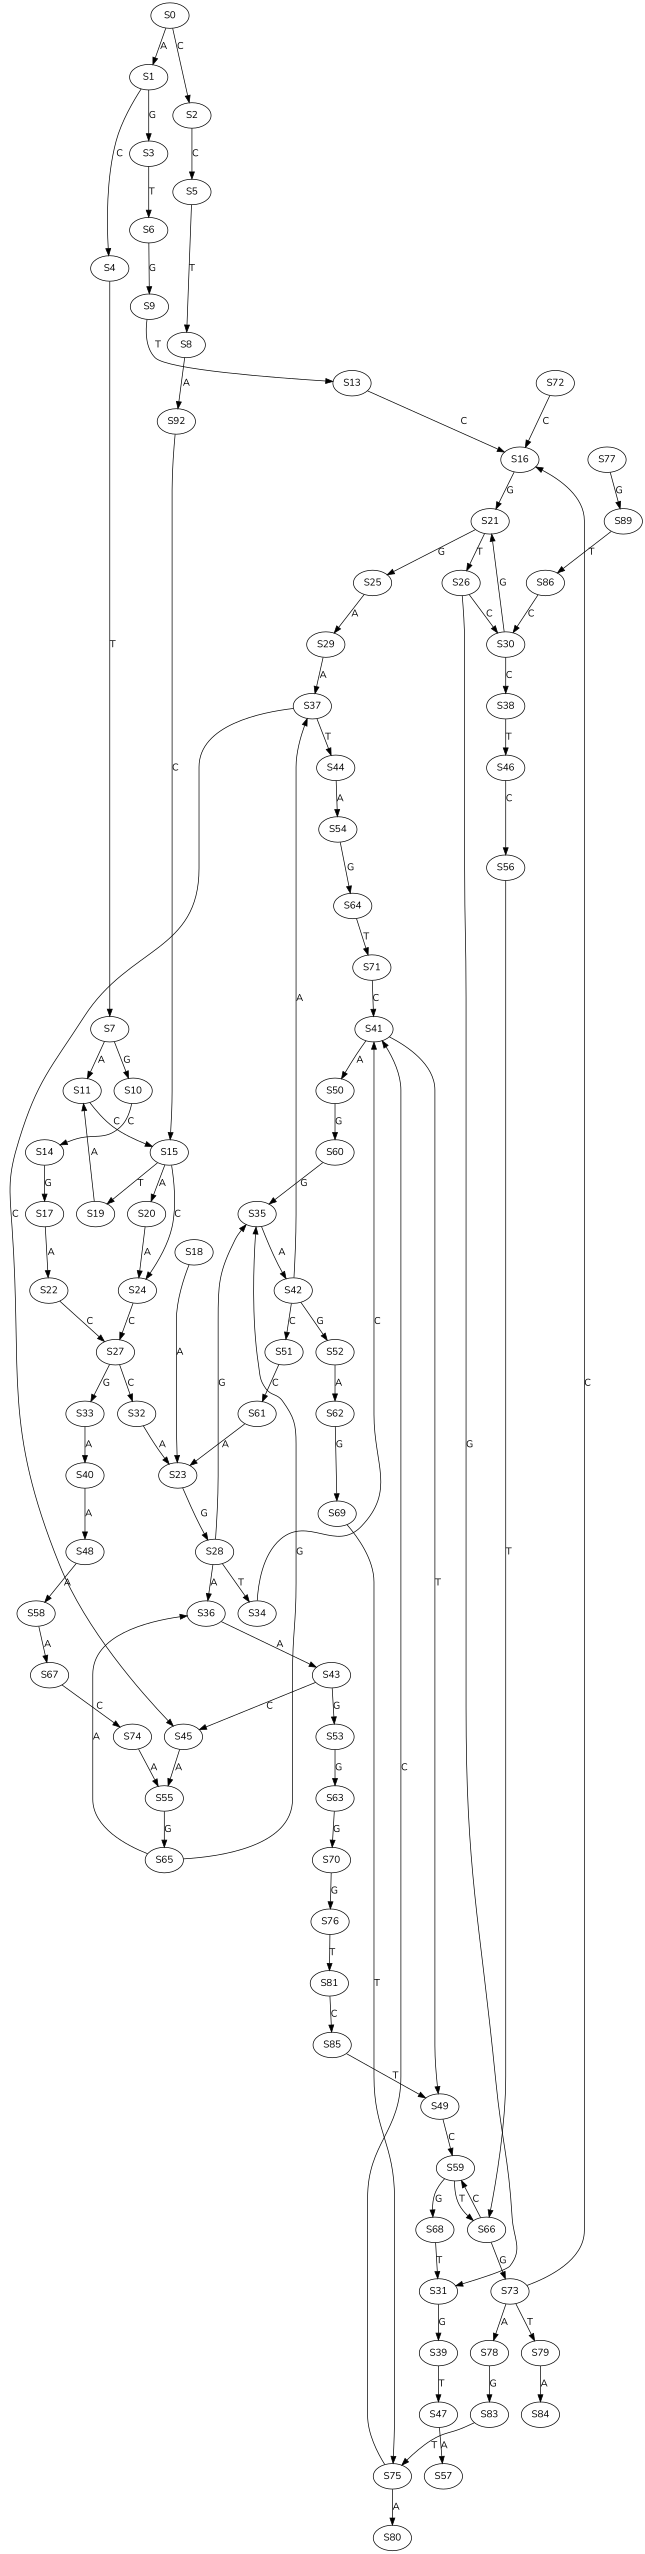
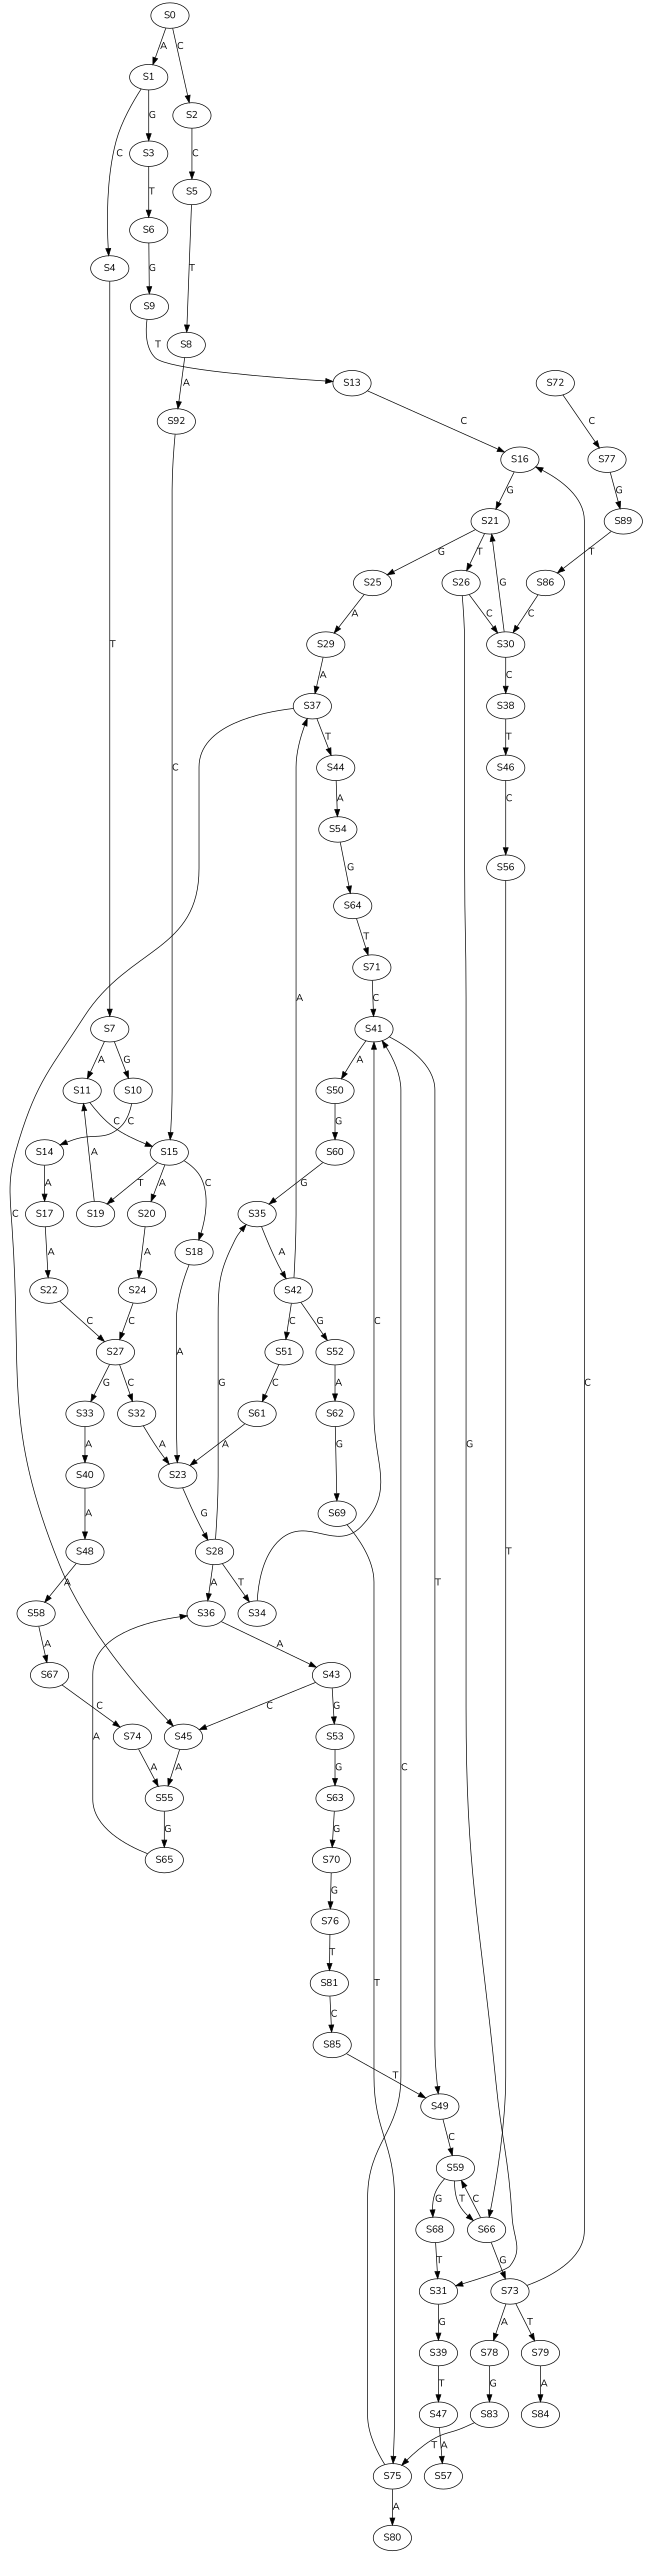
(539, 418) -> (579, 418)
(48, 1183) -> (48, 1183)
(173, 1222) -> (206, 1193)
(296, 1578) -> none
